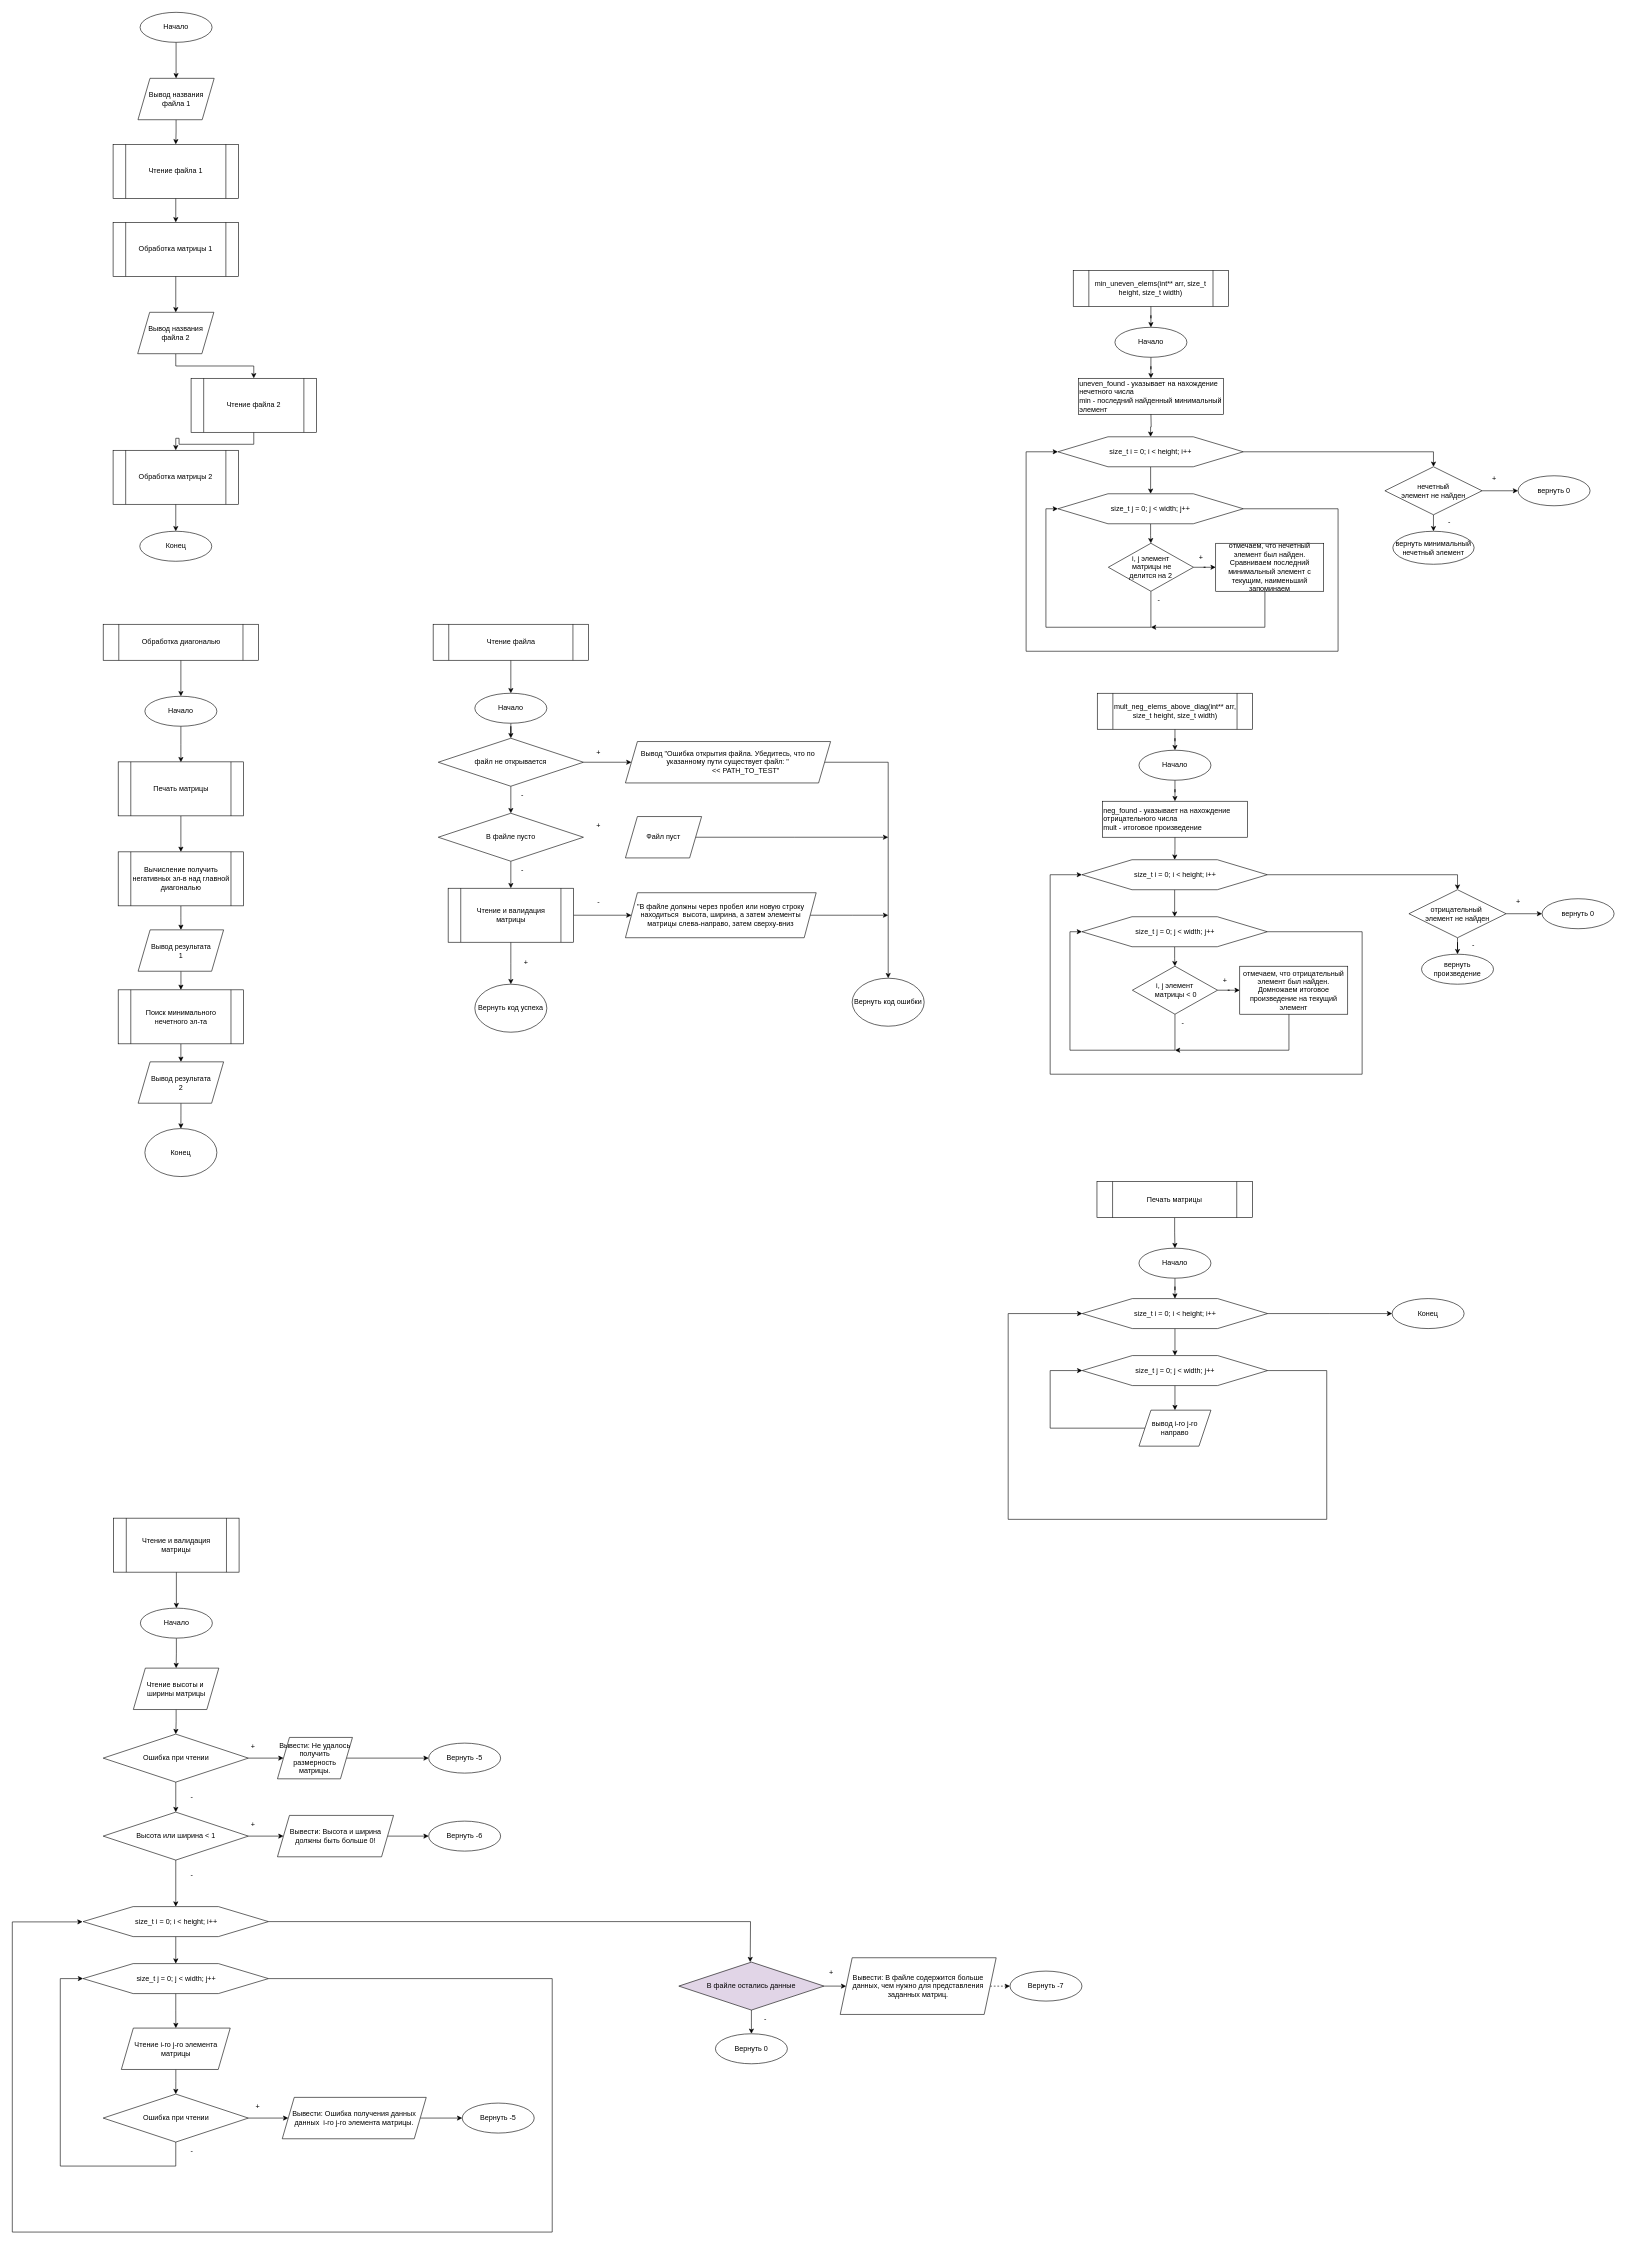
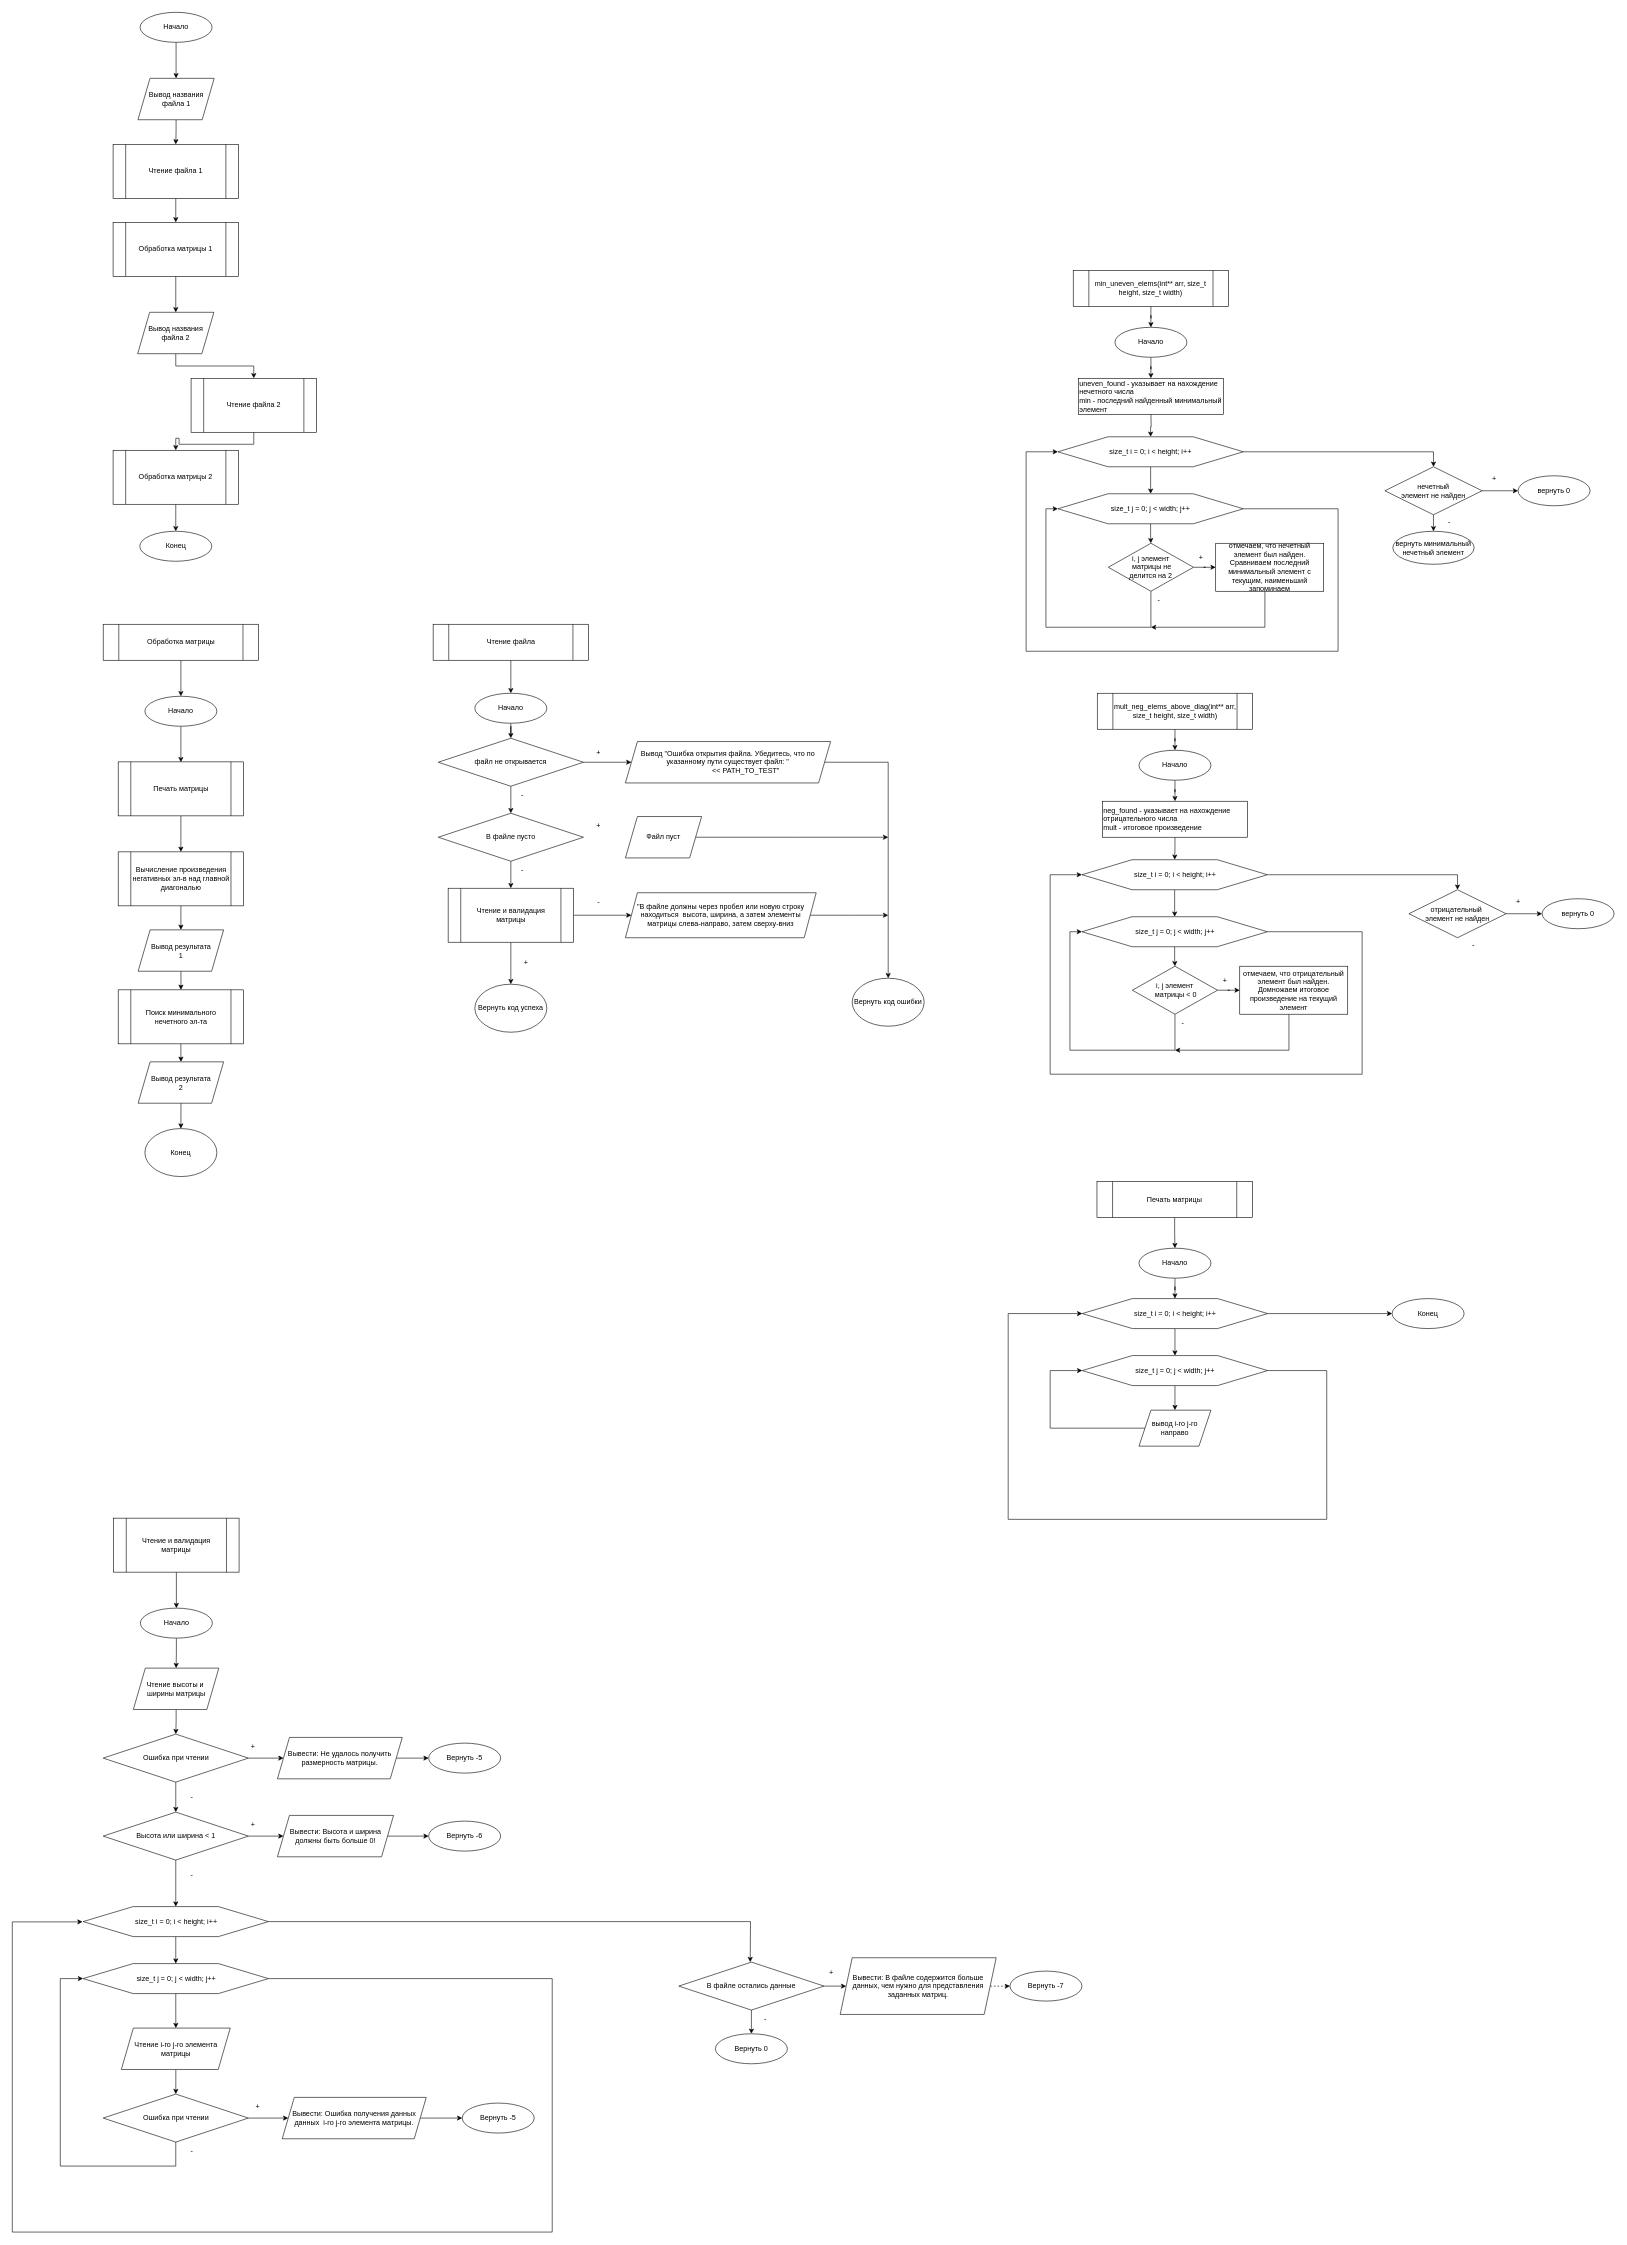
(181, 642) -> (181, 642)
(181, 879) -> (181, 879)
(1458, 949) -> none
(1458, 969) -> none
(315, 1758) -> (340, 1758)
(752, 1986) -> (752, 1986)
